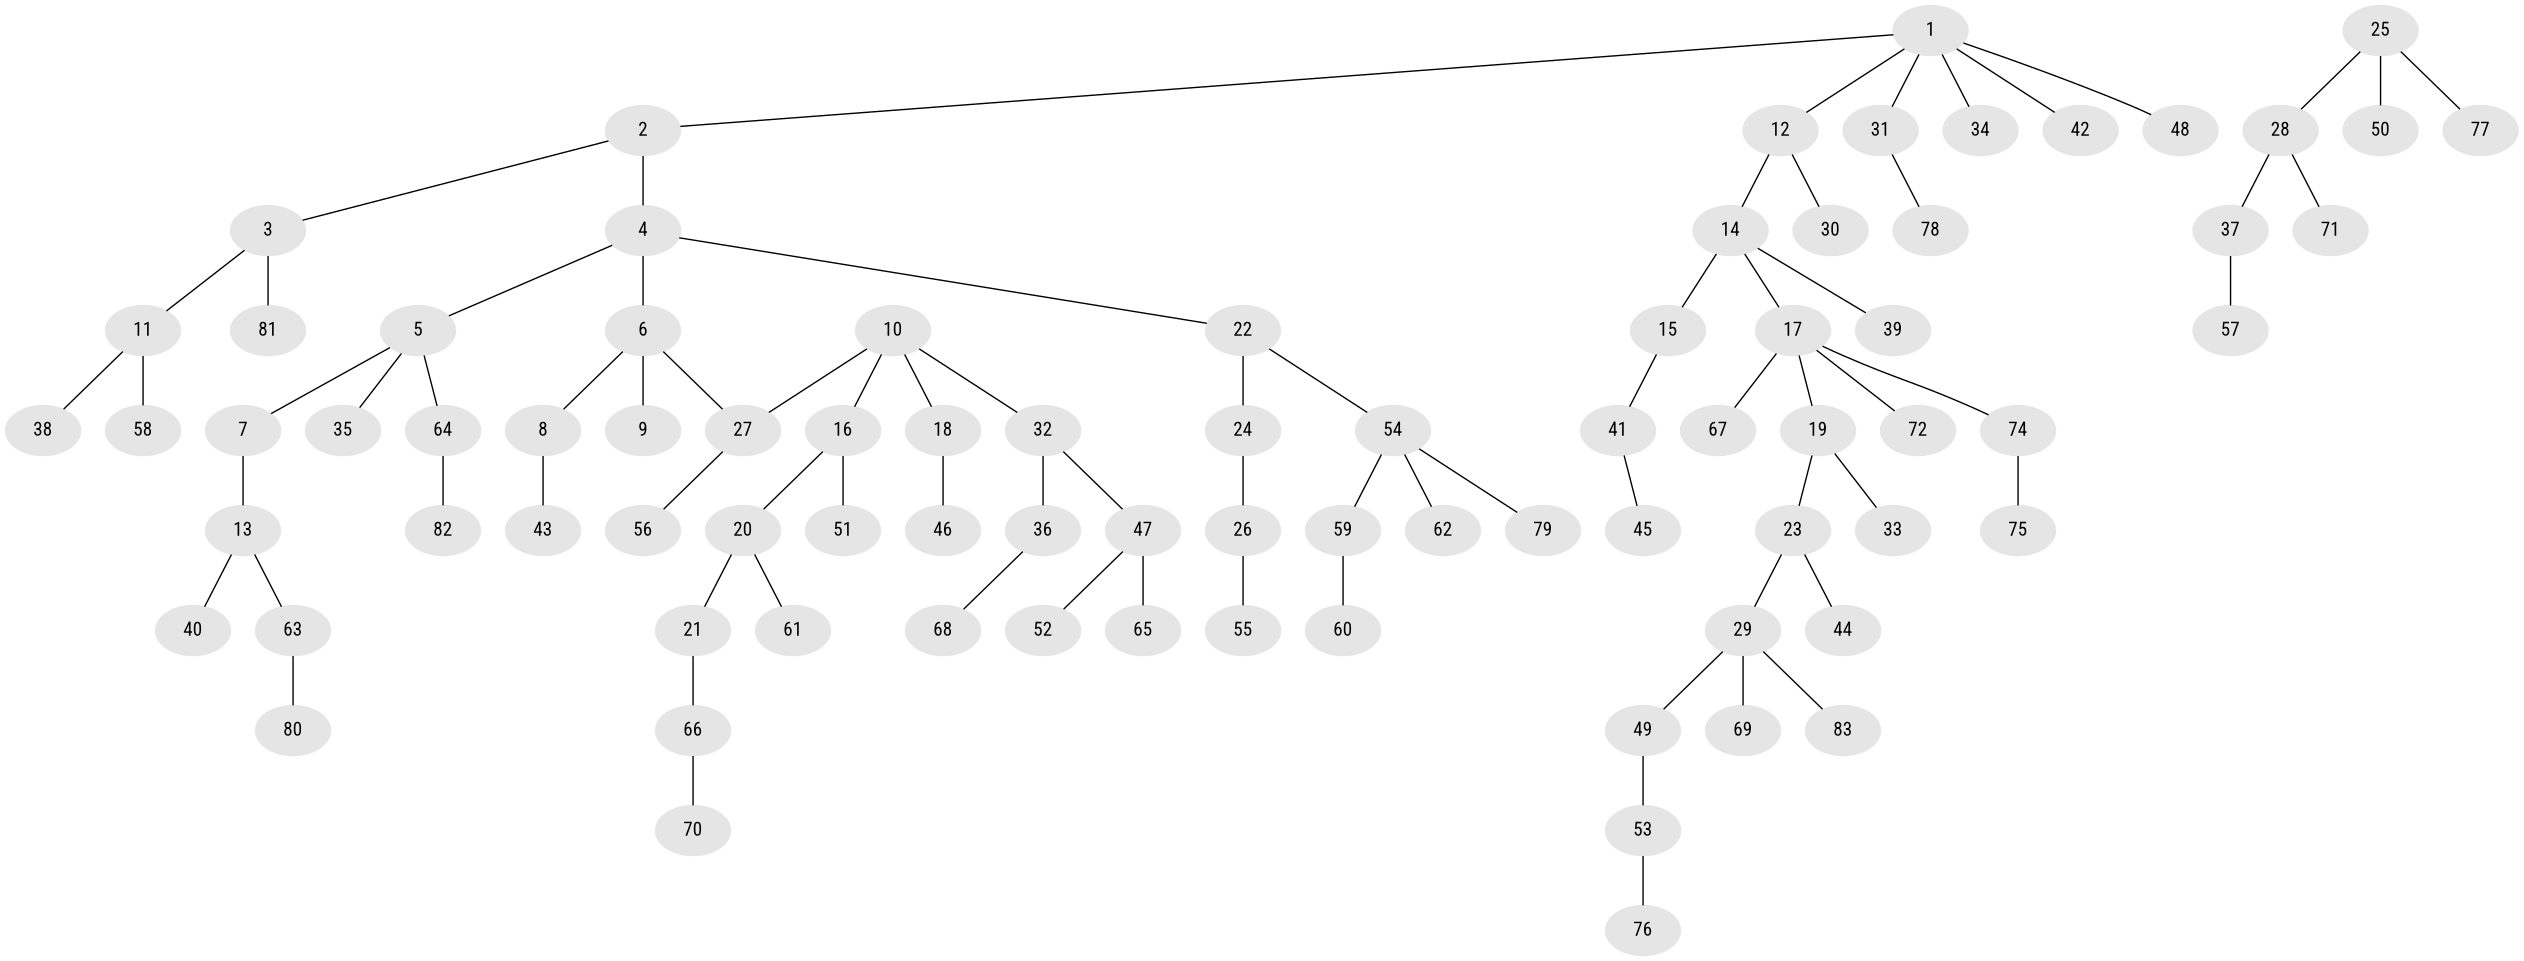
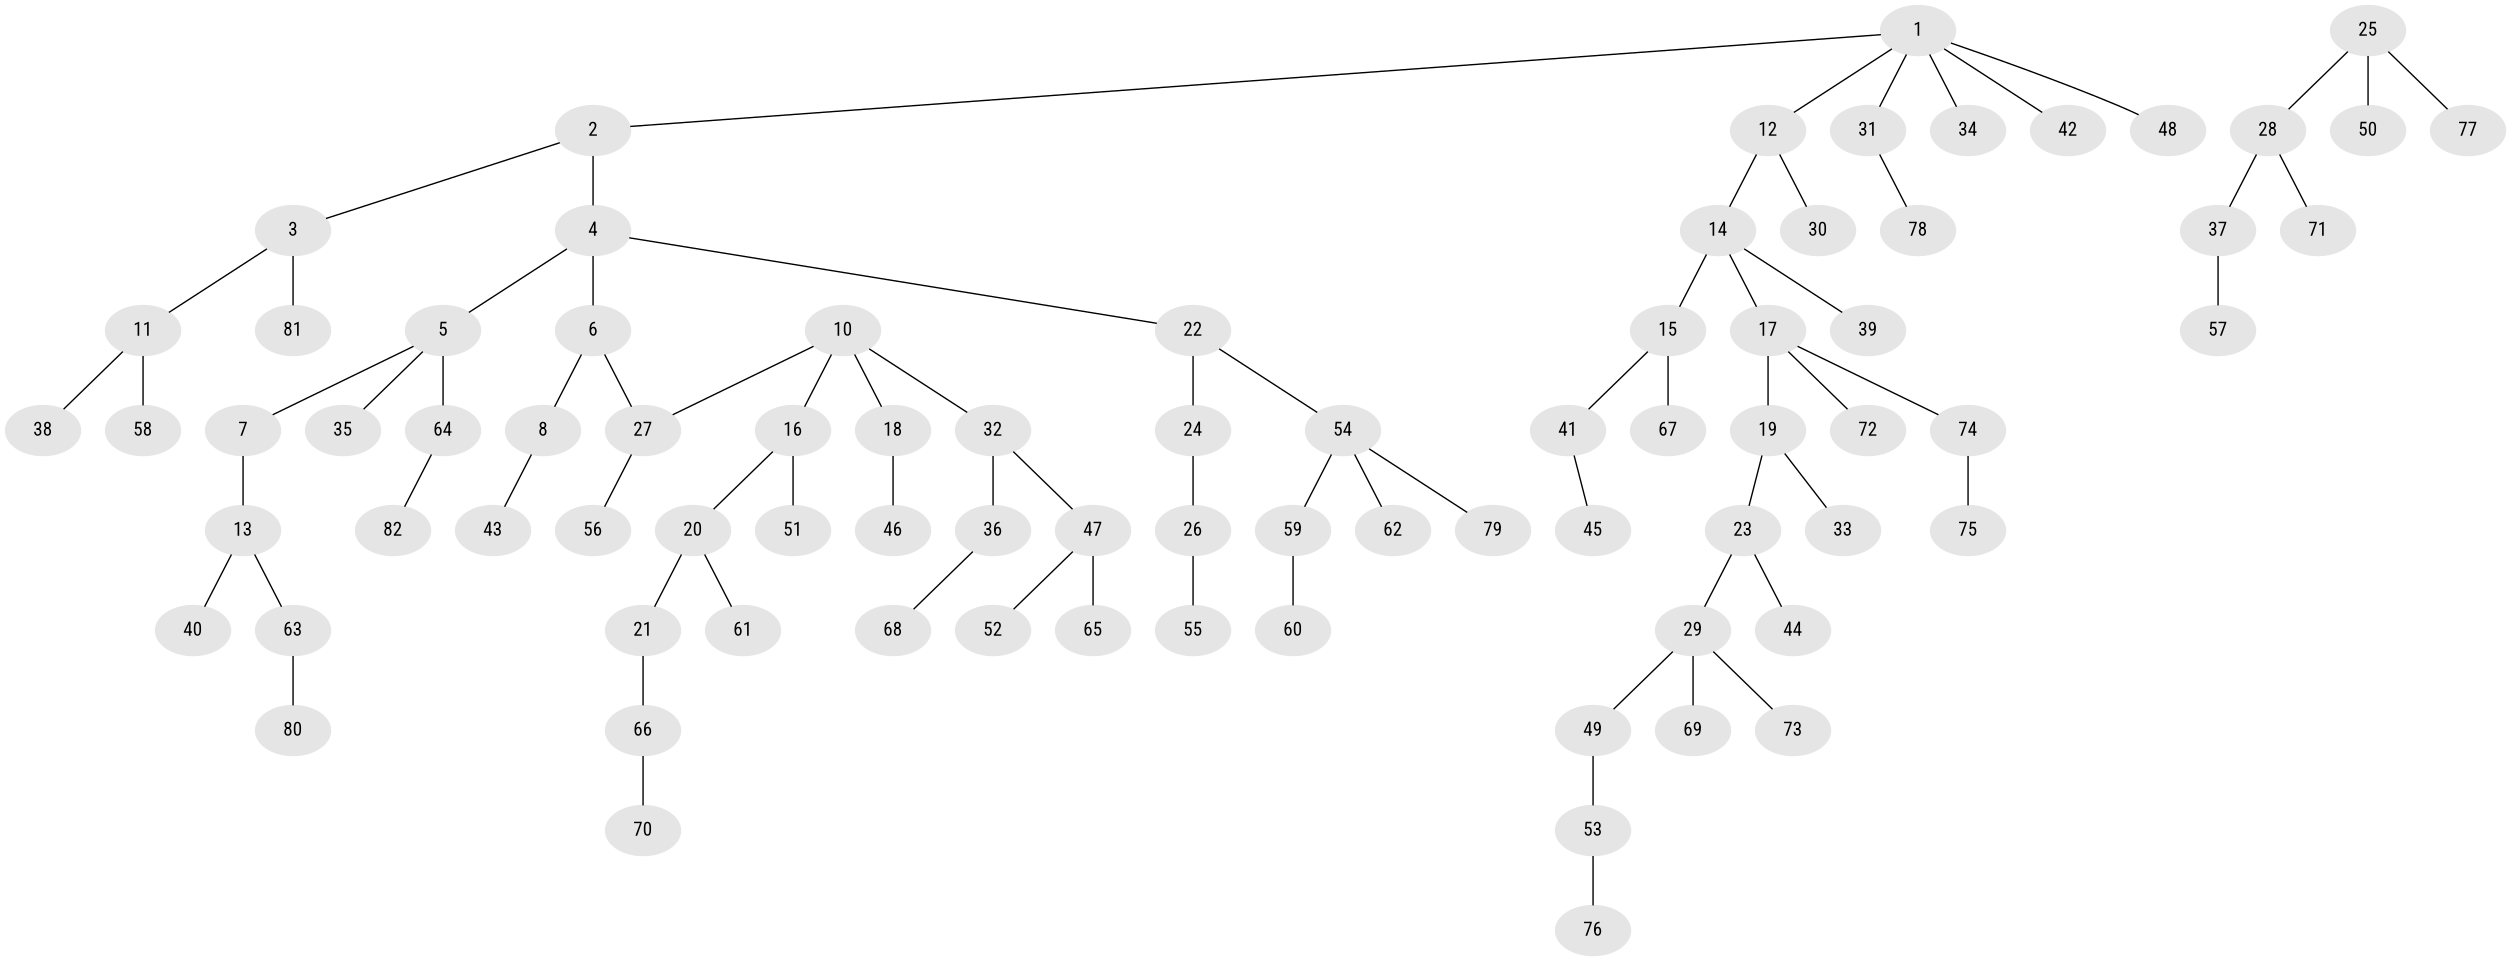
(1756, 381) -> (1668, 381)
(643, 431) -> none
(1843, 731) -> (1793, 731)
